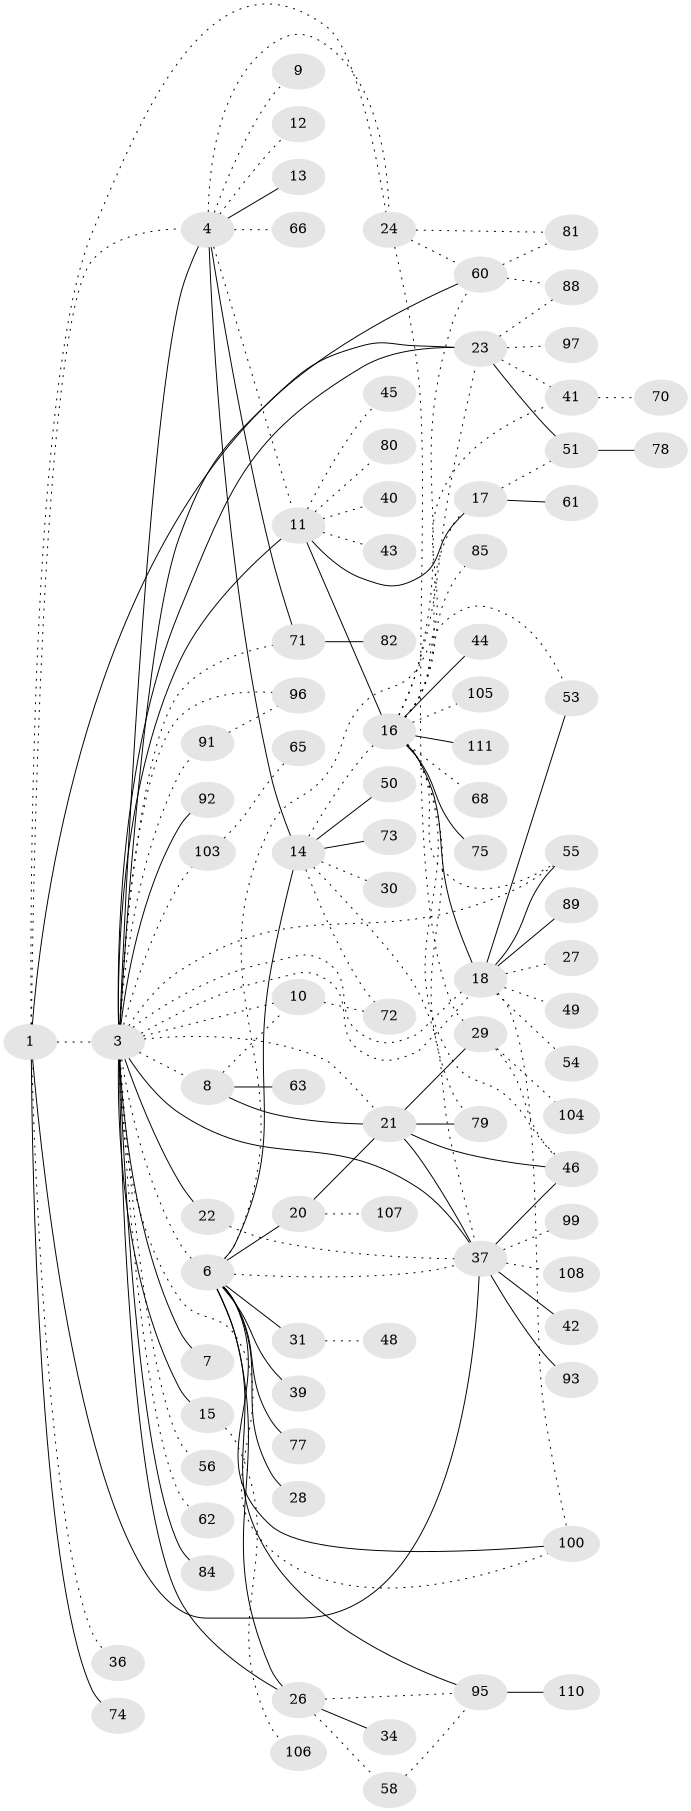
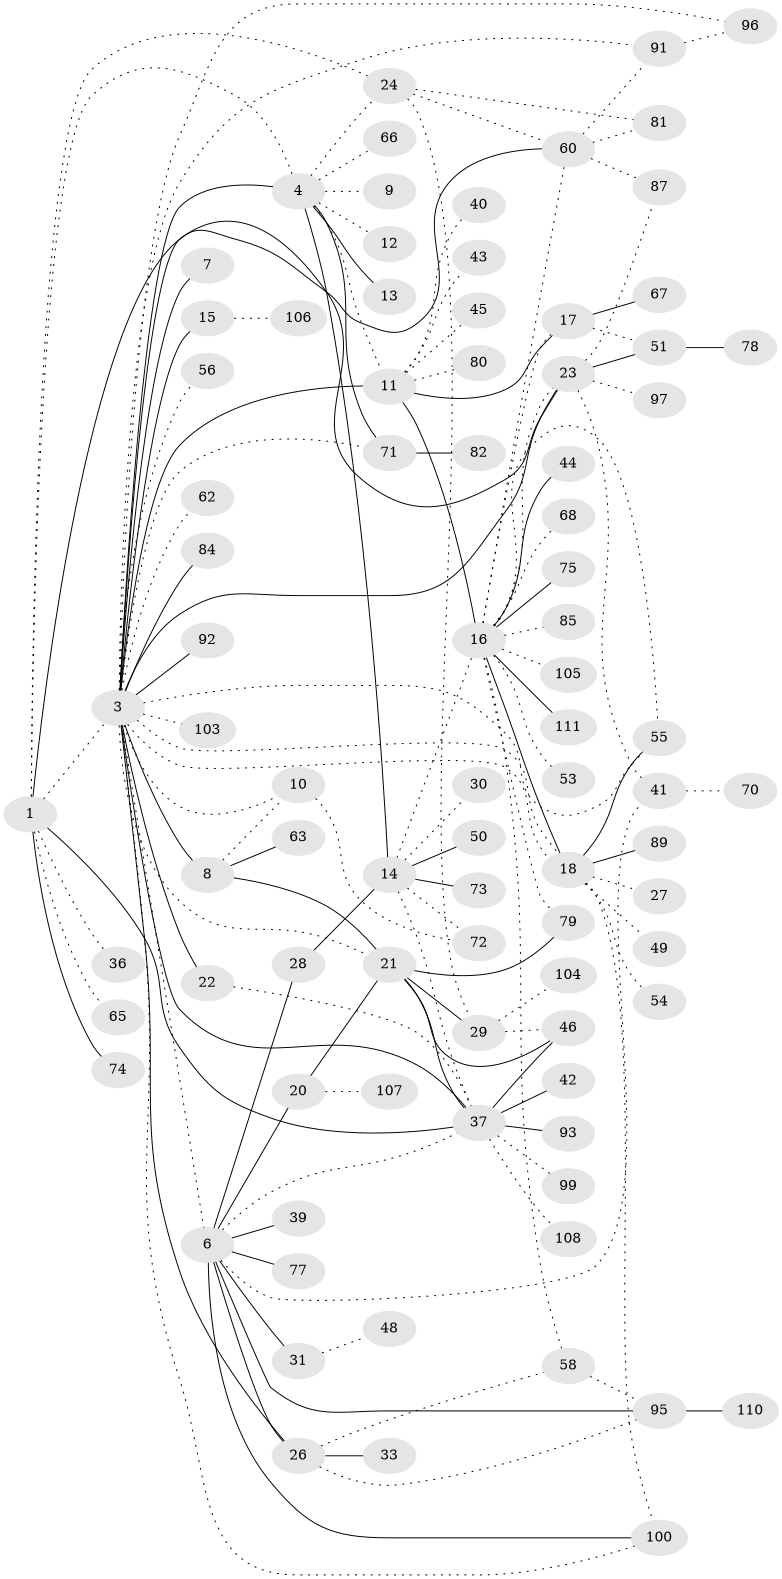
none -> (614, 99)
(572, 287) -> (659, 187)
(572, 503) -> (659, 295)
(255, 801) -> (60, 921)
(526, 839) -> none
(426, 973) -> (521, 986)
(163, 1064) -> (154, 795)
(264, 1067) -> (340, 924)
(390, 1737) -> (390, 1456)
